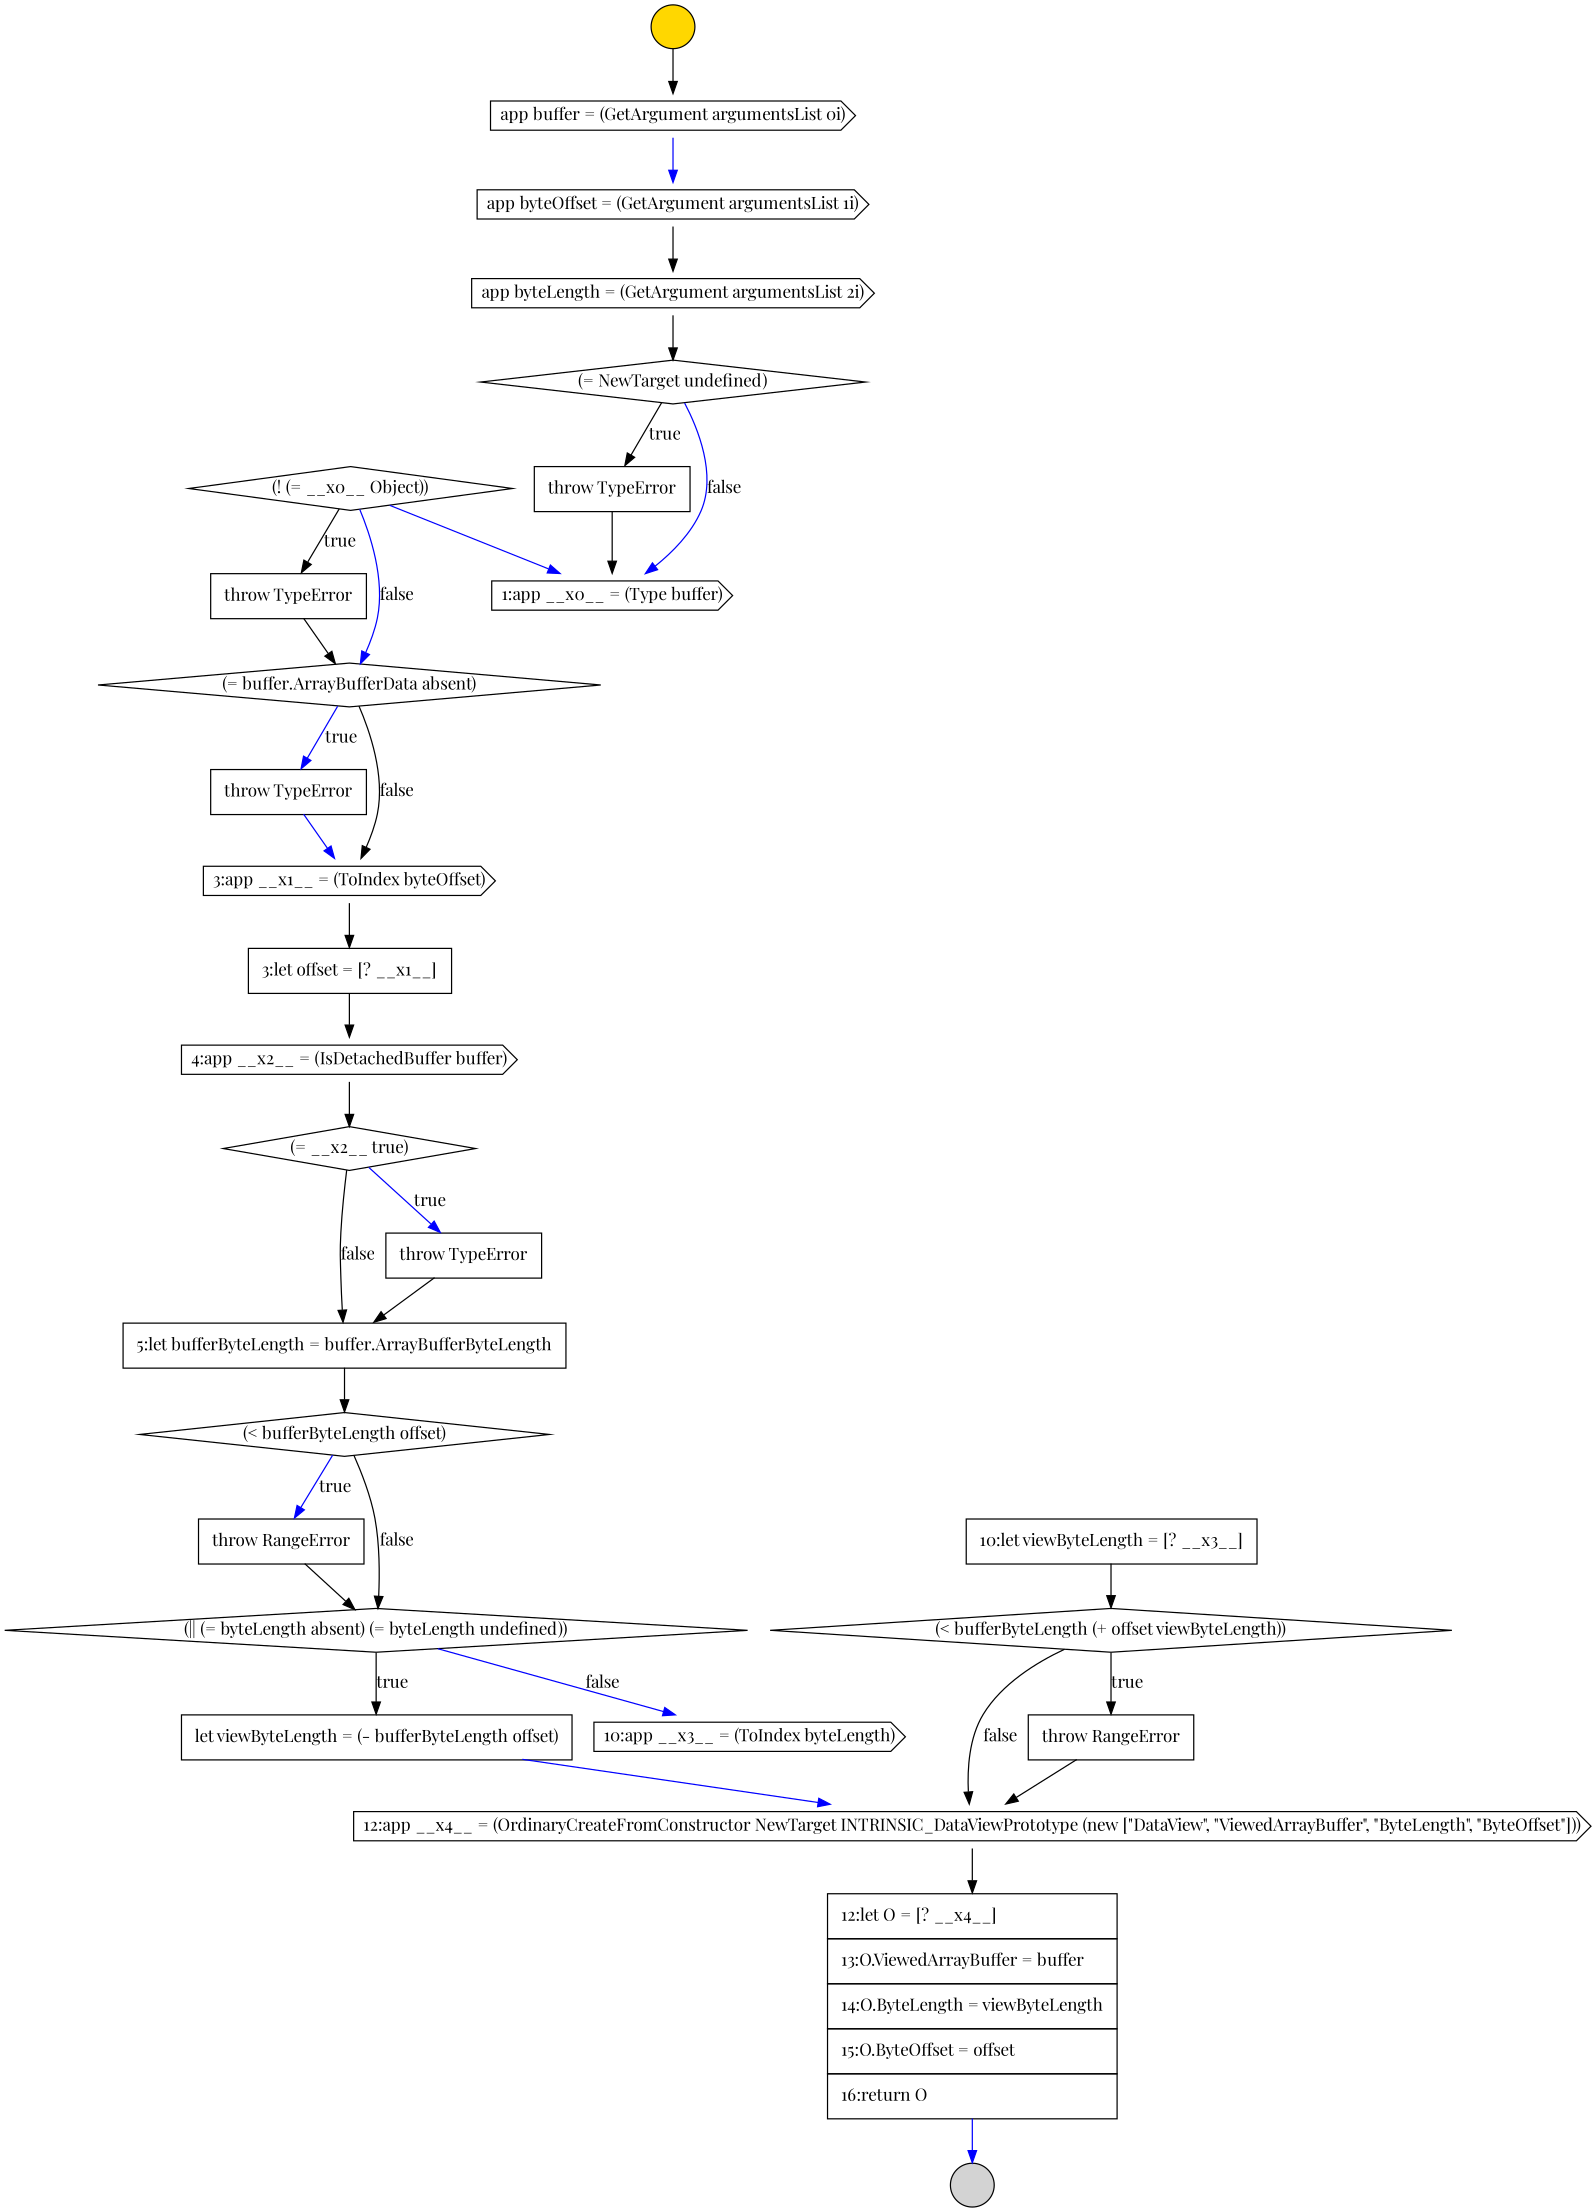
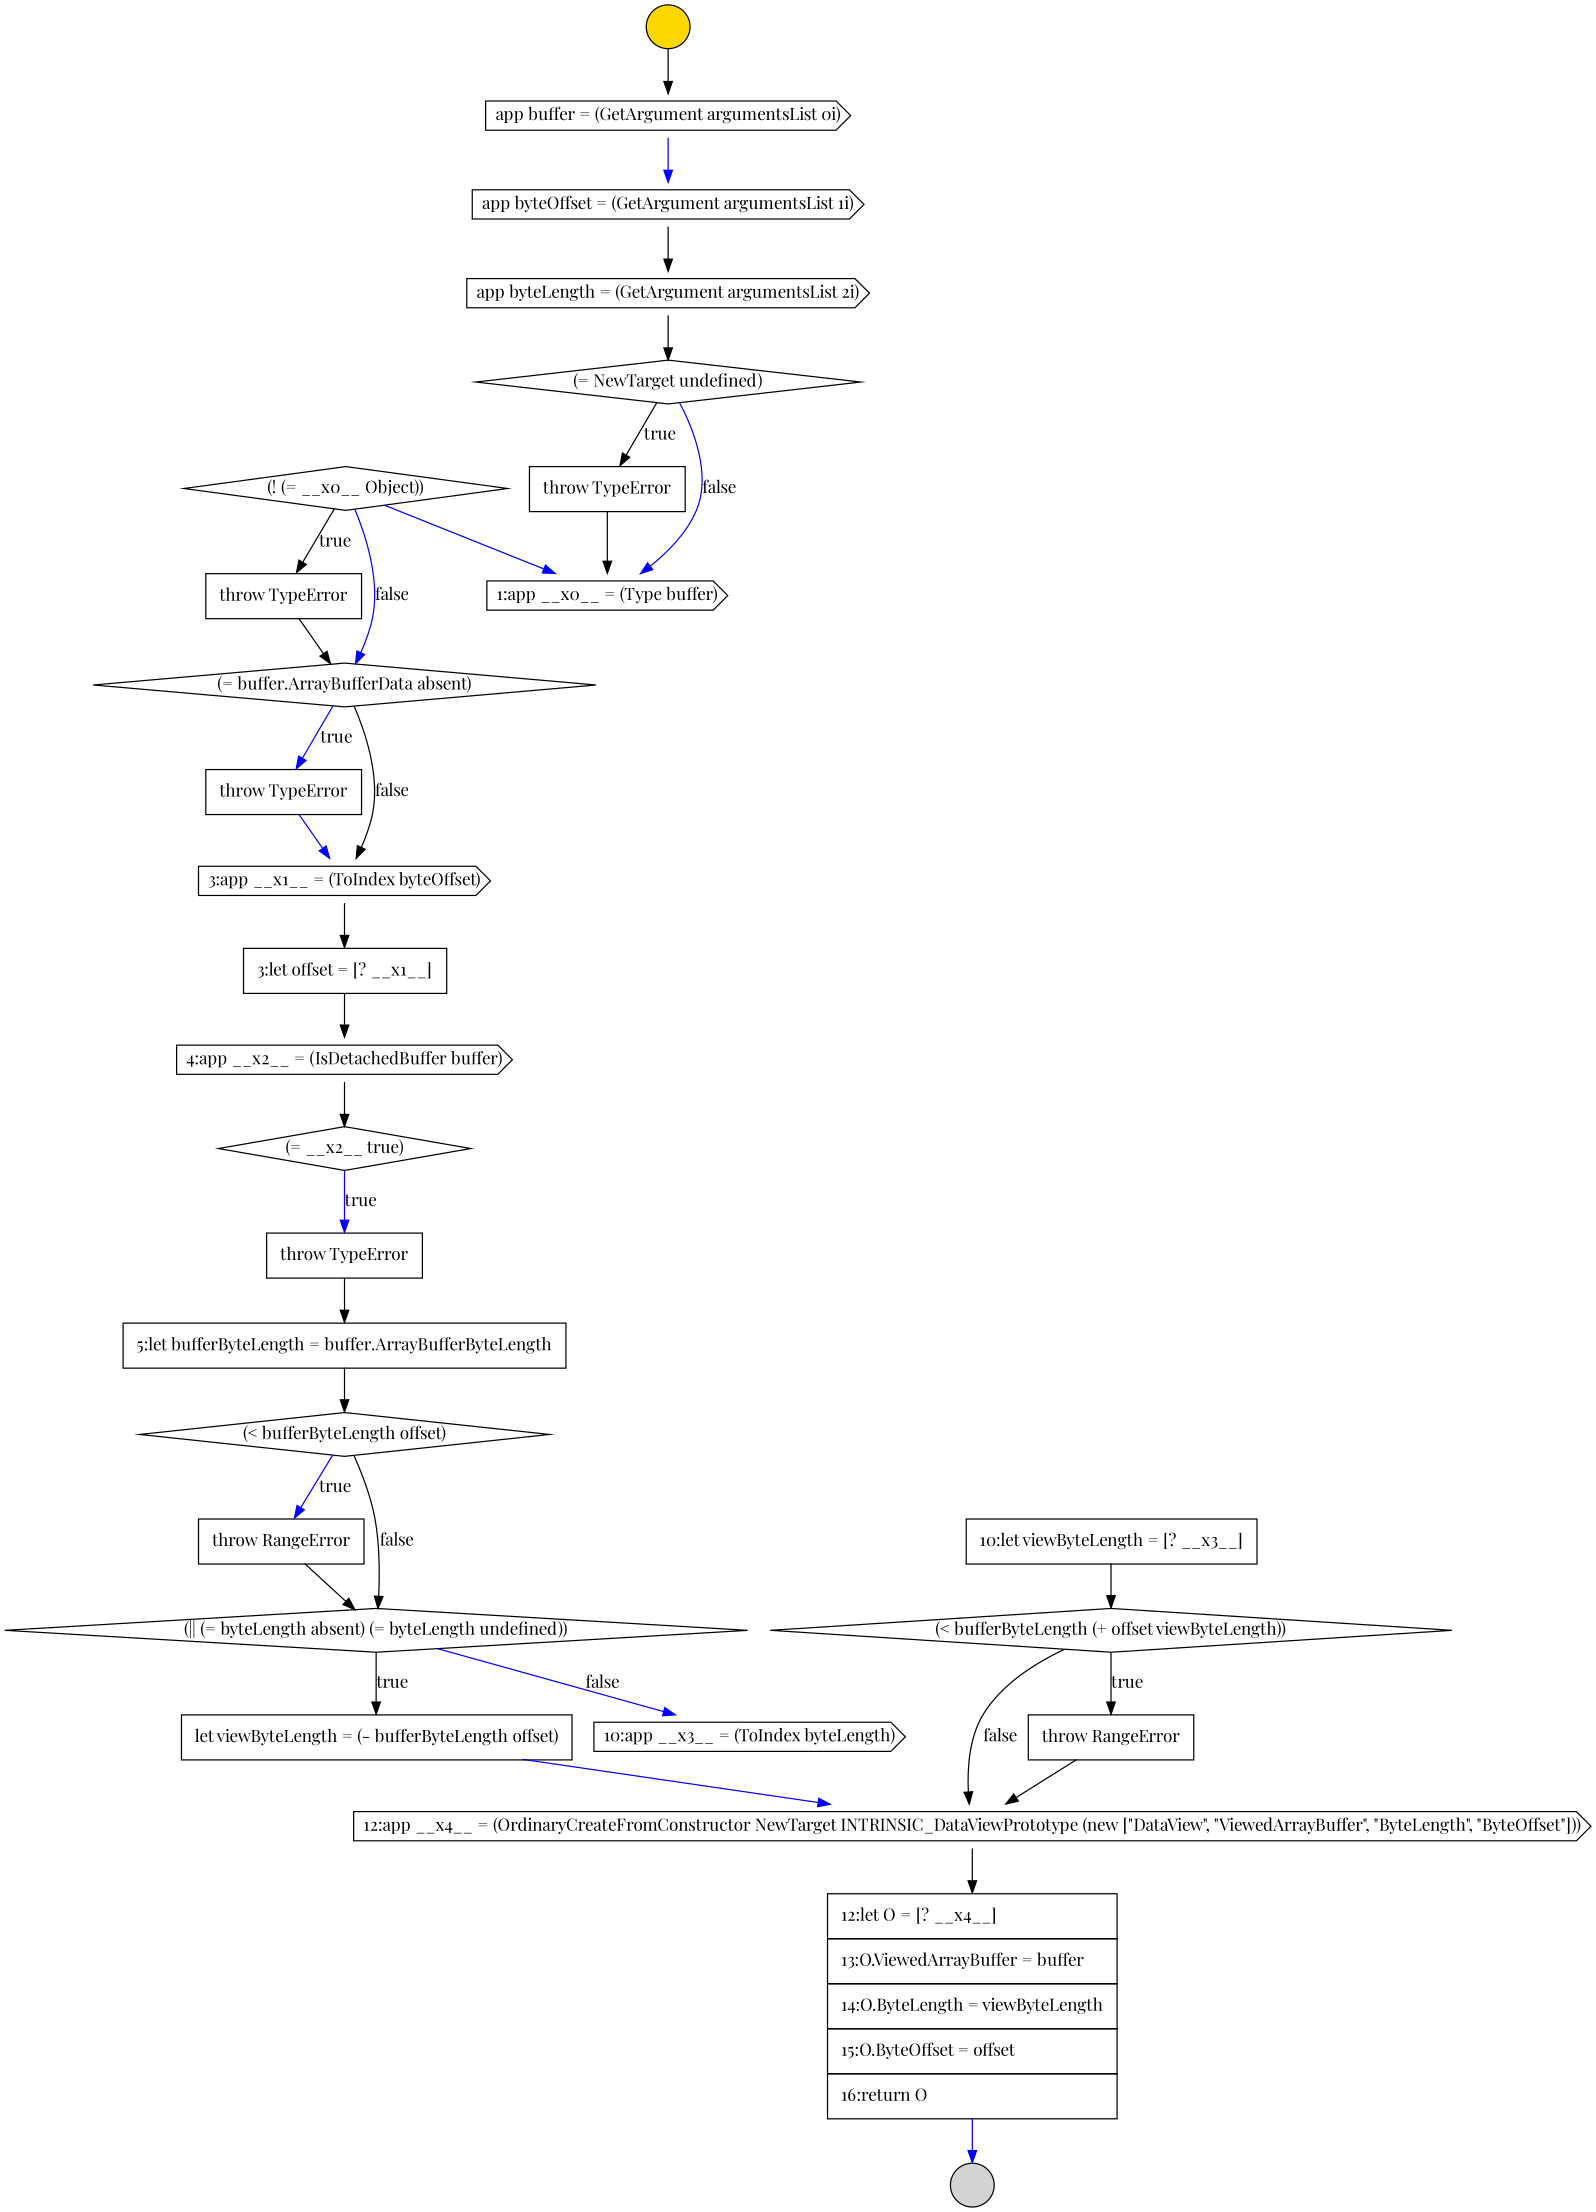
(341, 1240) -> none
